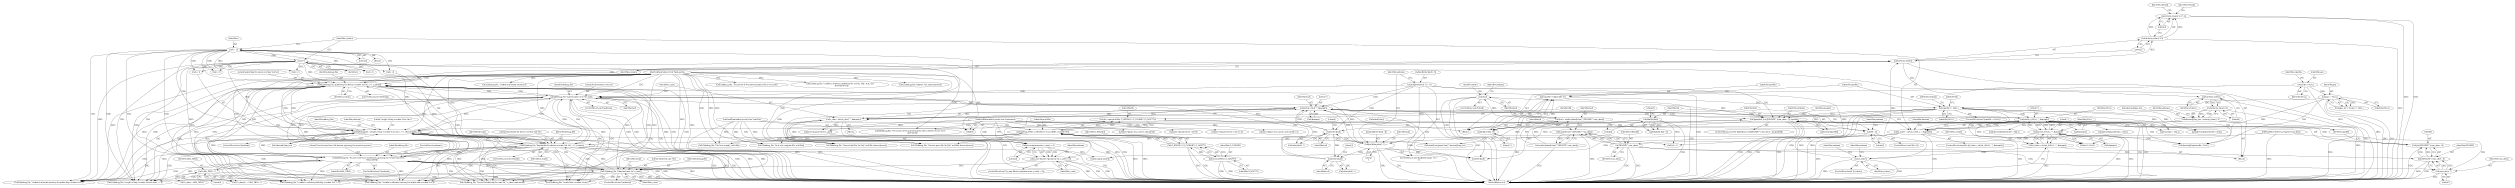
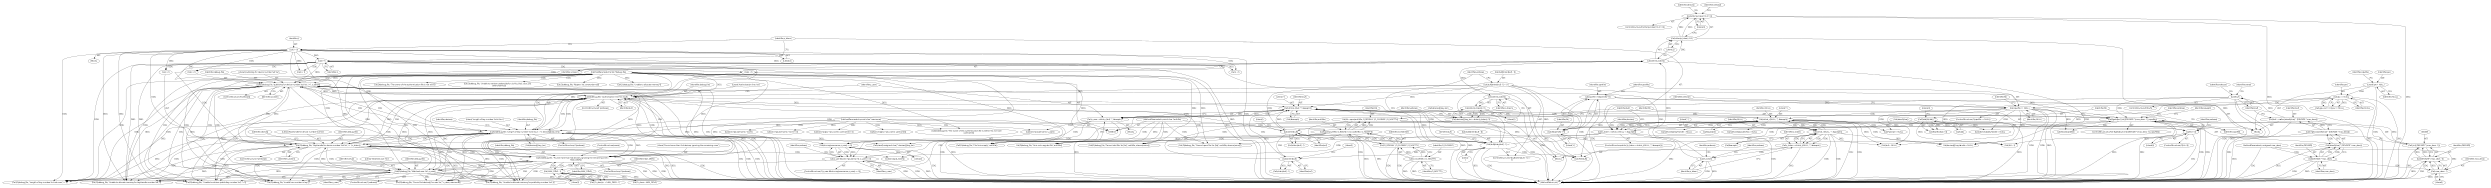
none -> (1645, 27)
none -> (1543, 121)
(1577, 125) -> (2325, 123)
(2025, 152) -> none
(1848, 171) -> none
